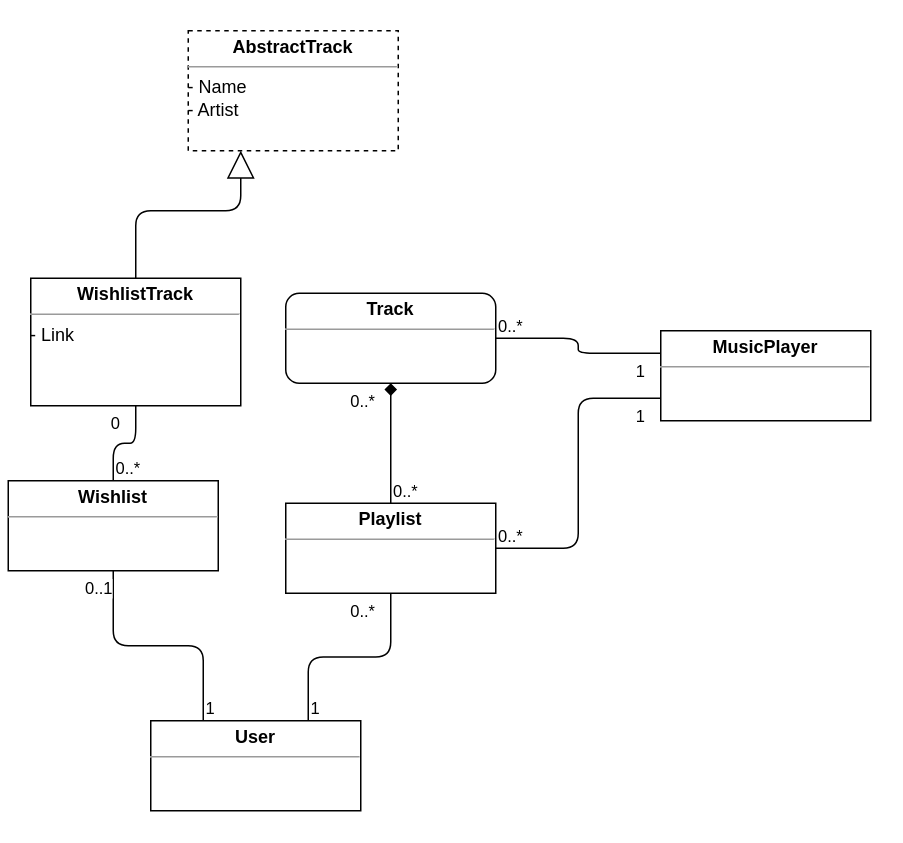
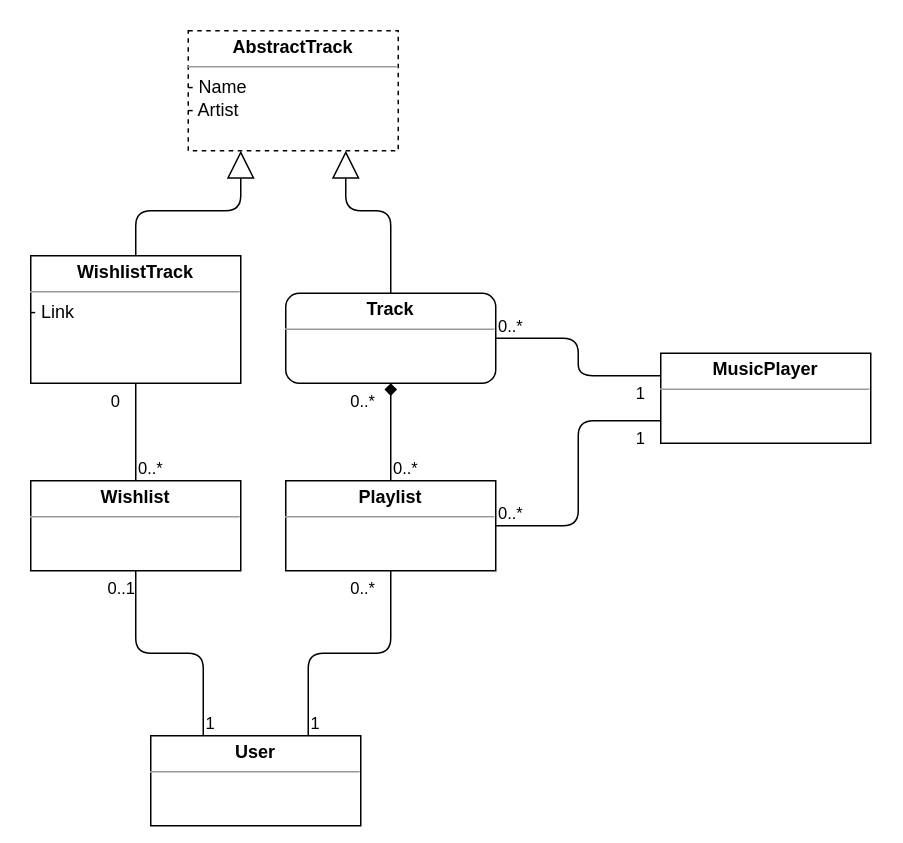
none -> (391, 223)
(136, 342) -> (136, 320)
(766, 376) -> (766, 398)
(113, 526) -> (136, 526)
(391, 548) -> (391, 526)
(256, 766) -> (256, 781)
